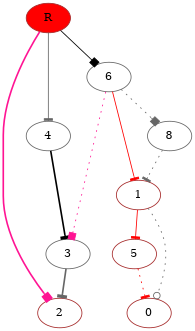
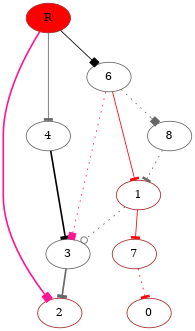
(165, 249) -> (106, 222)
(134, 254) -> (134, 254)
